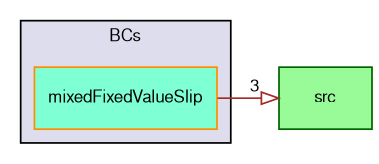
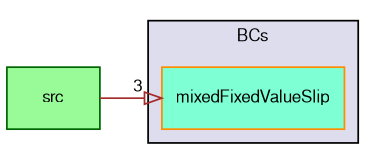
(242, 98) -> (122, 98)
